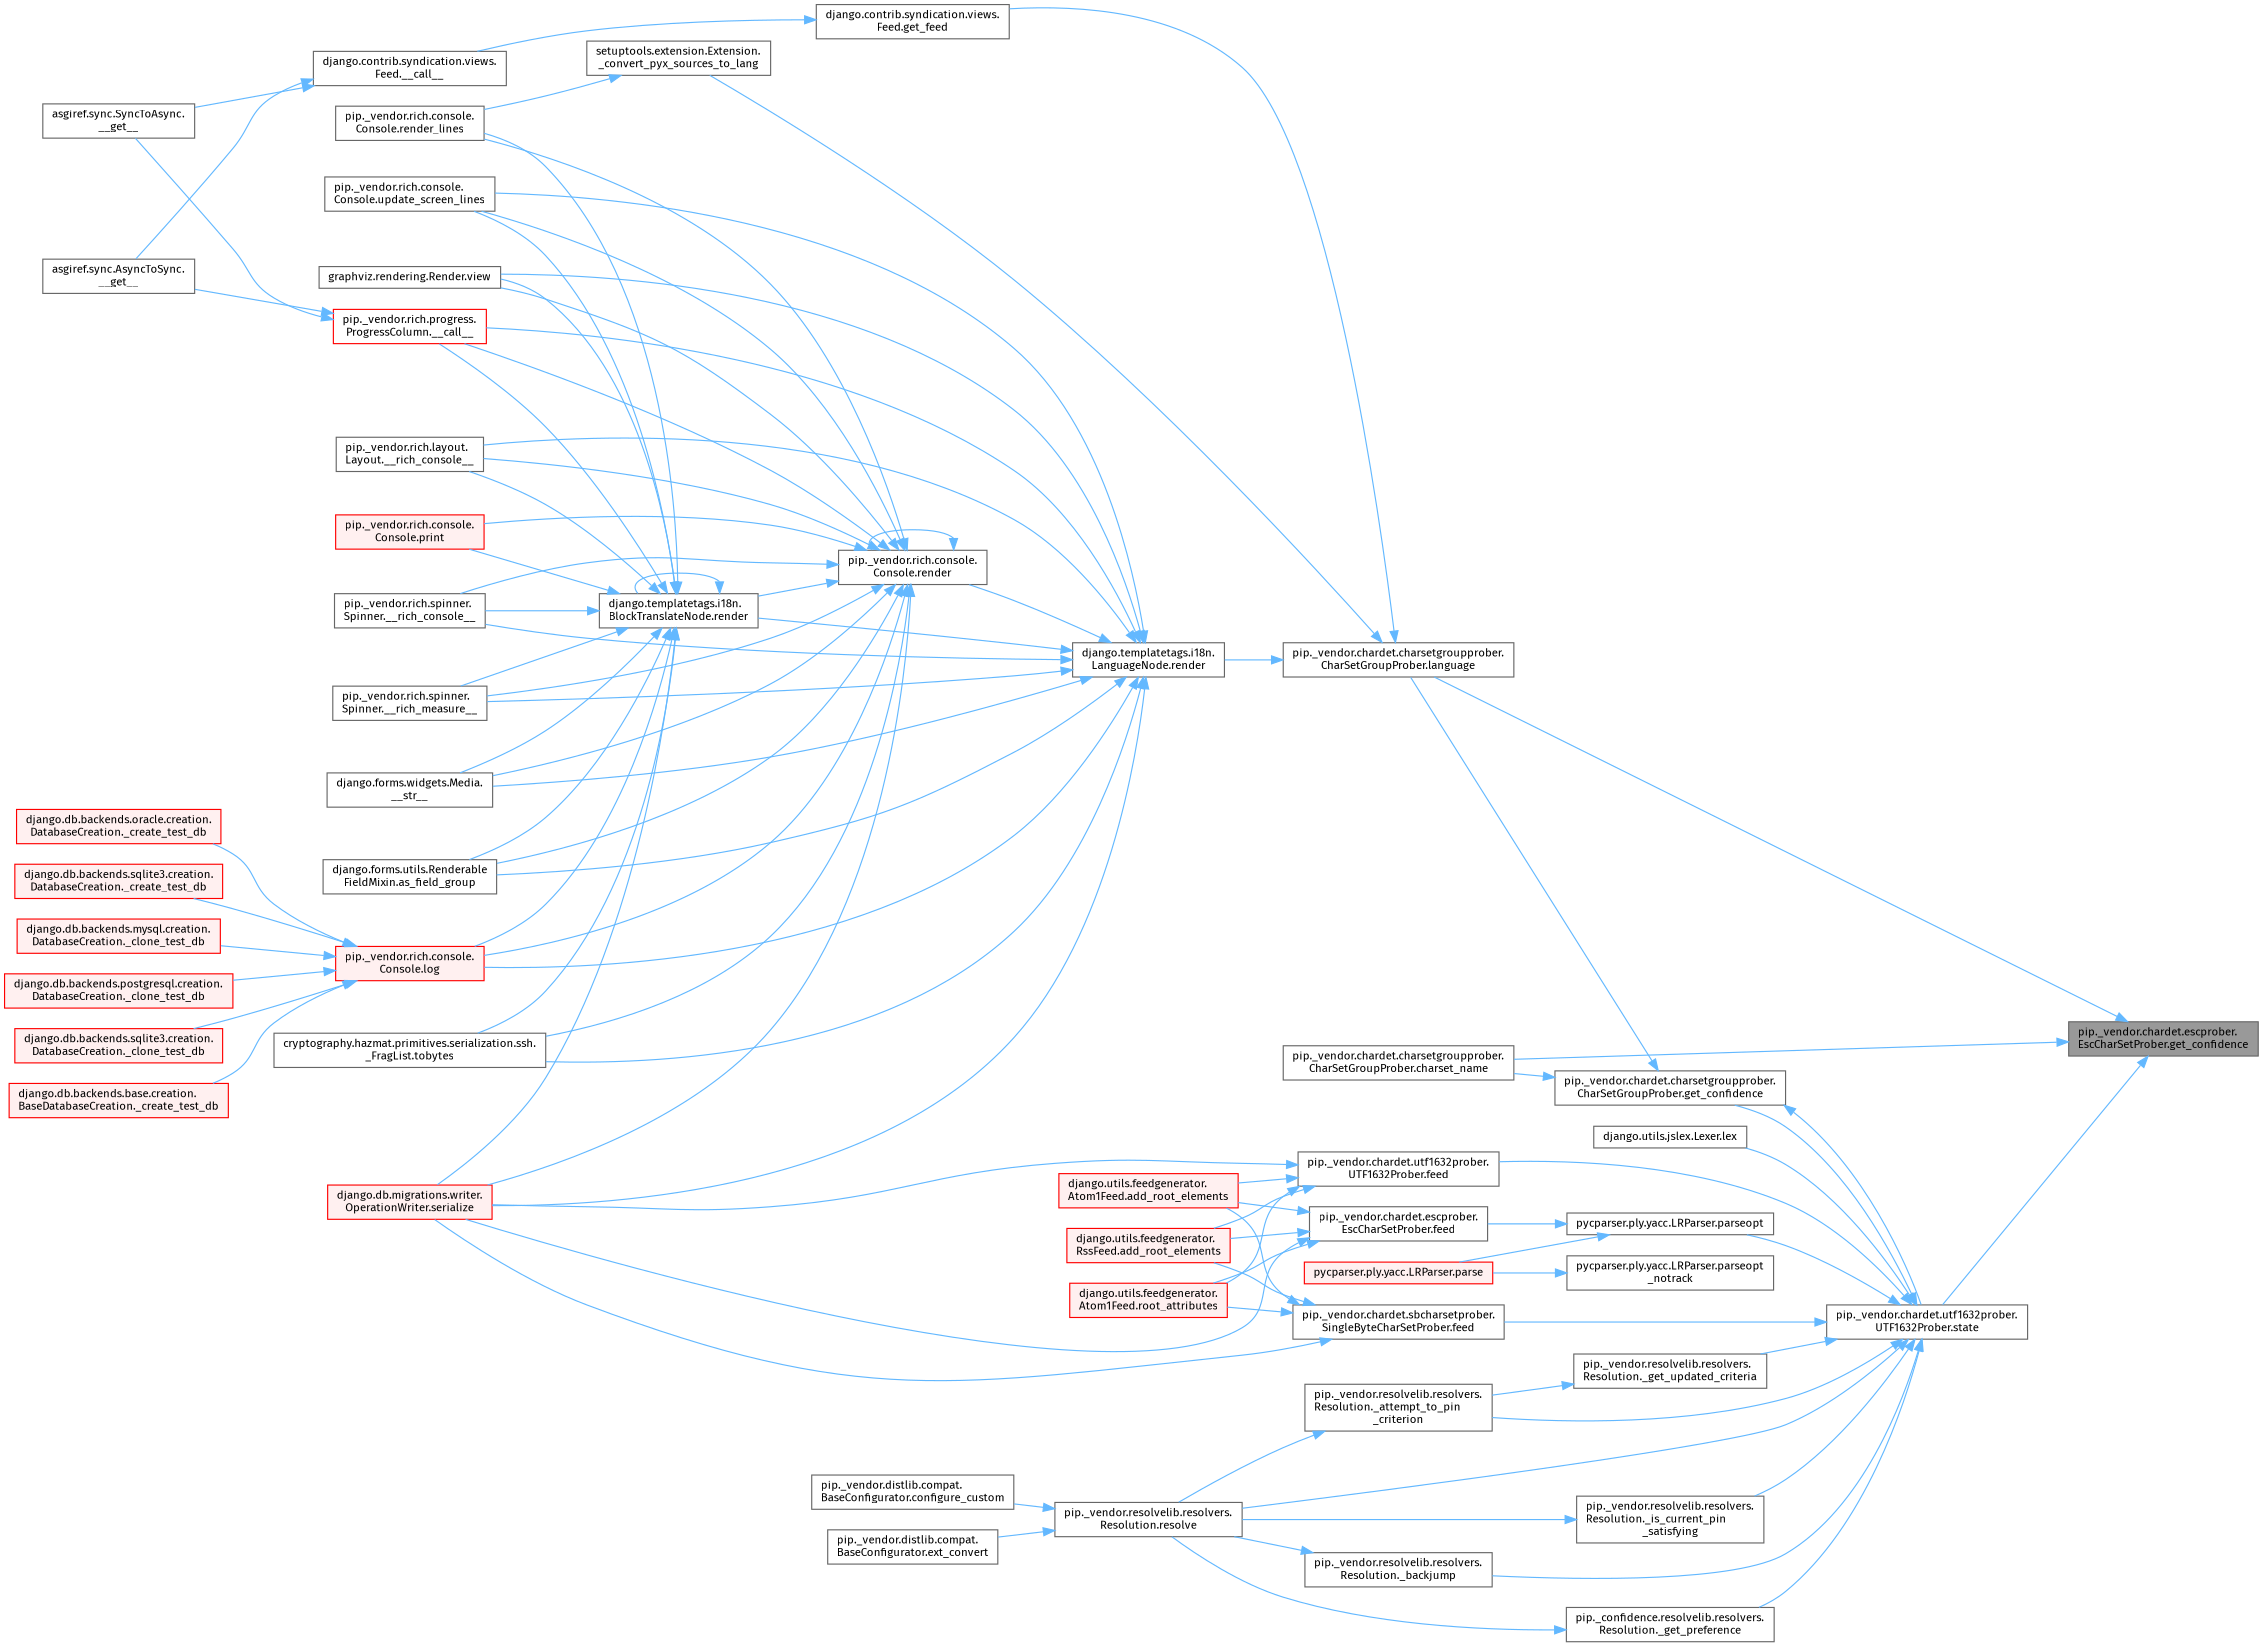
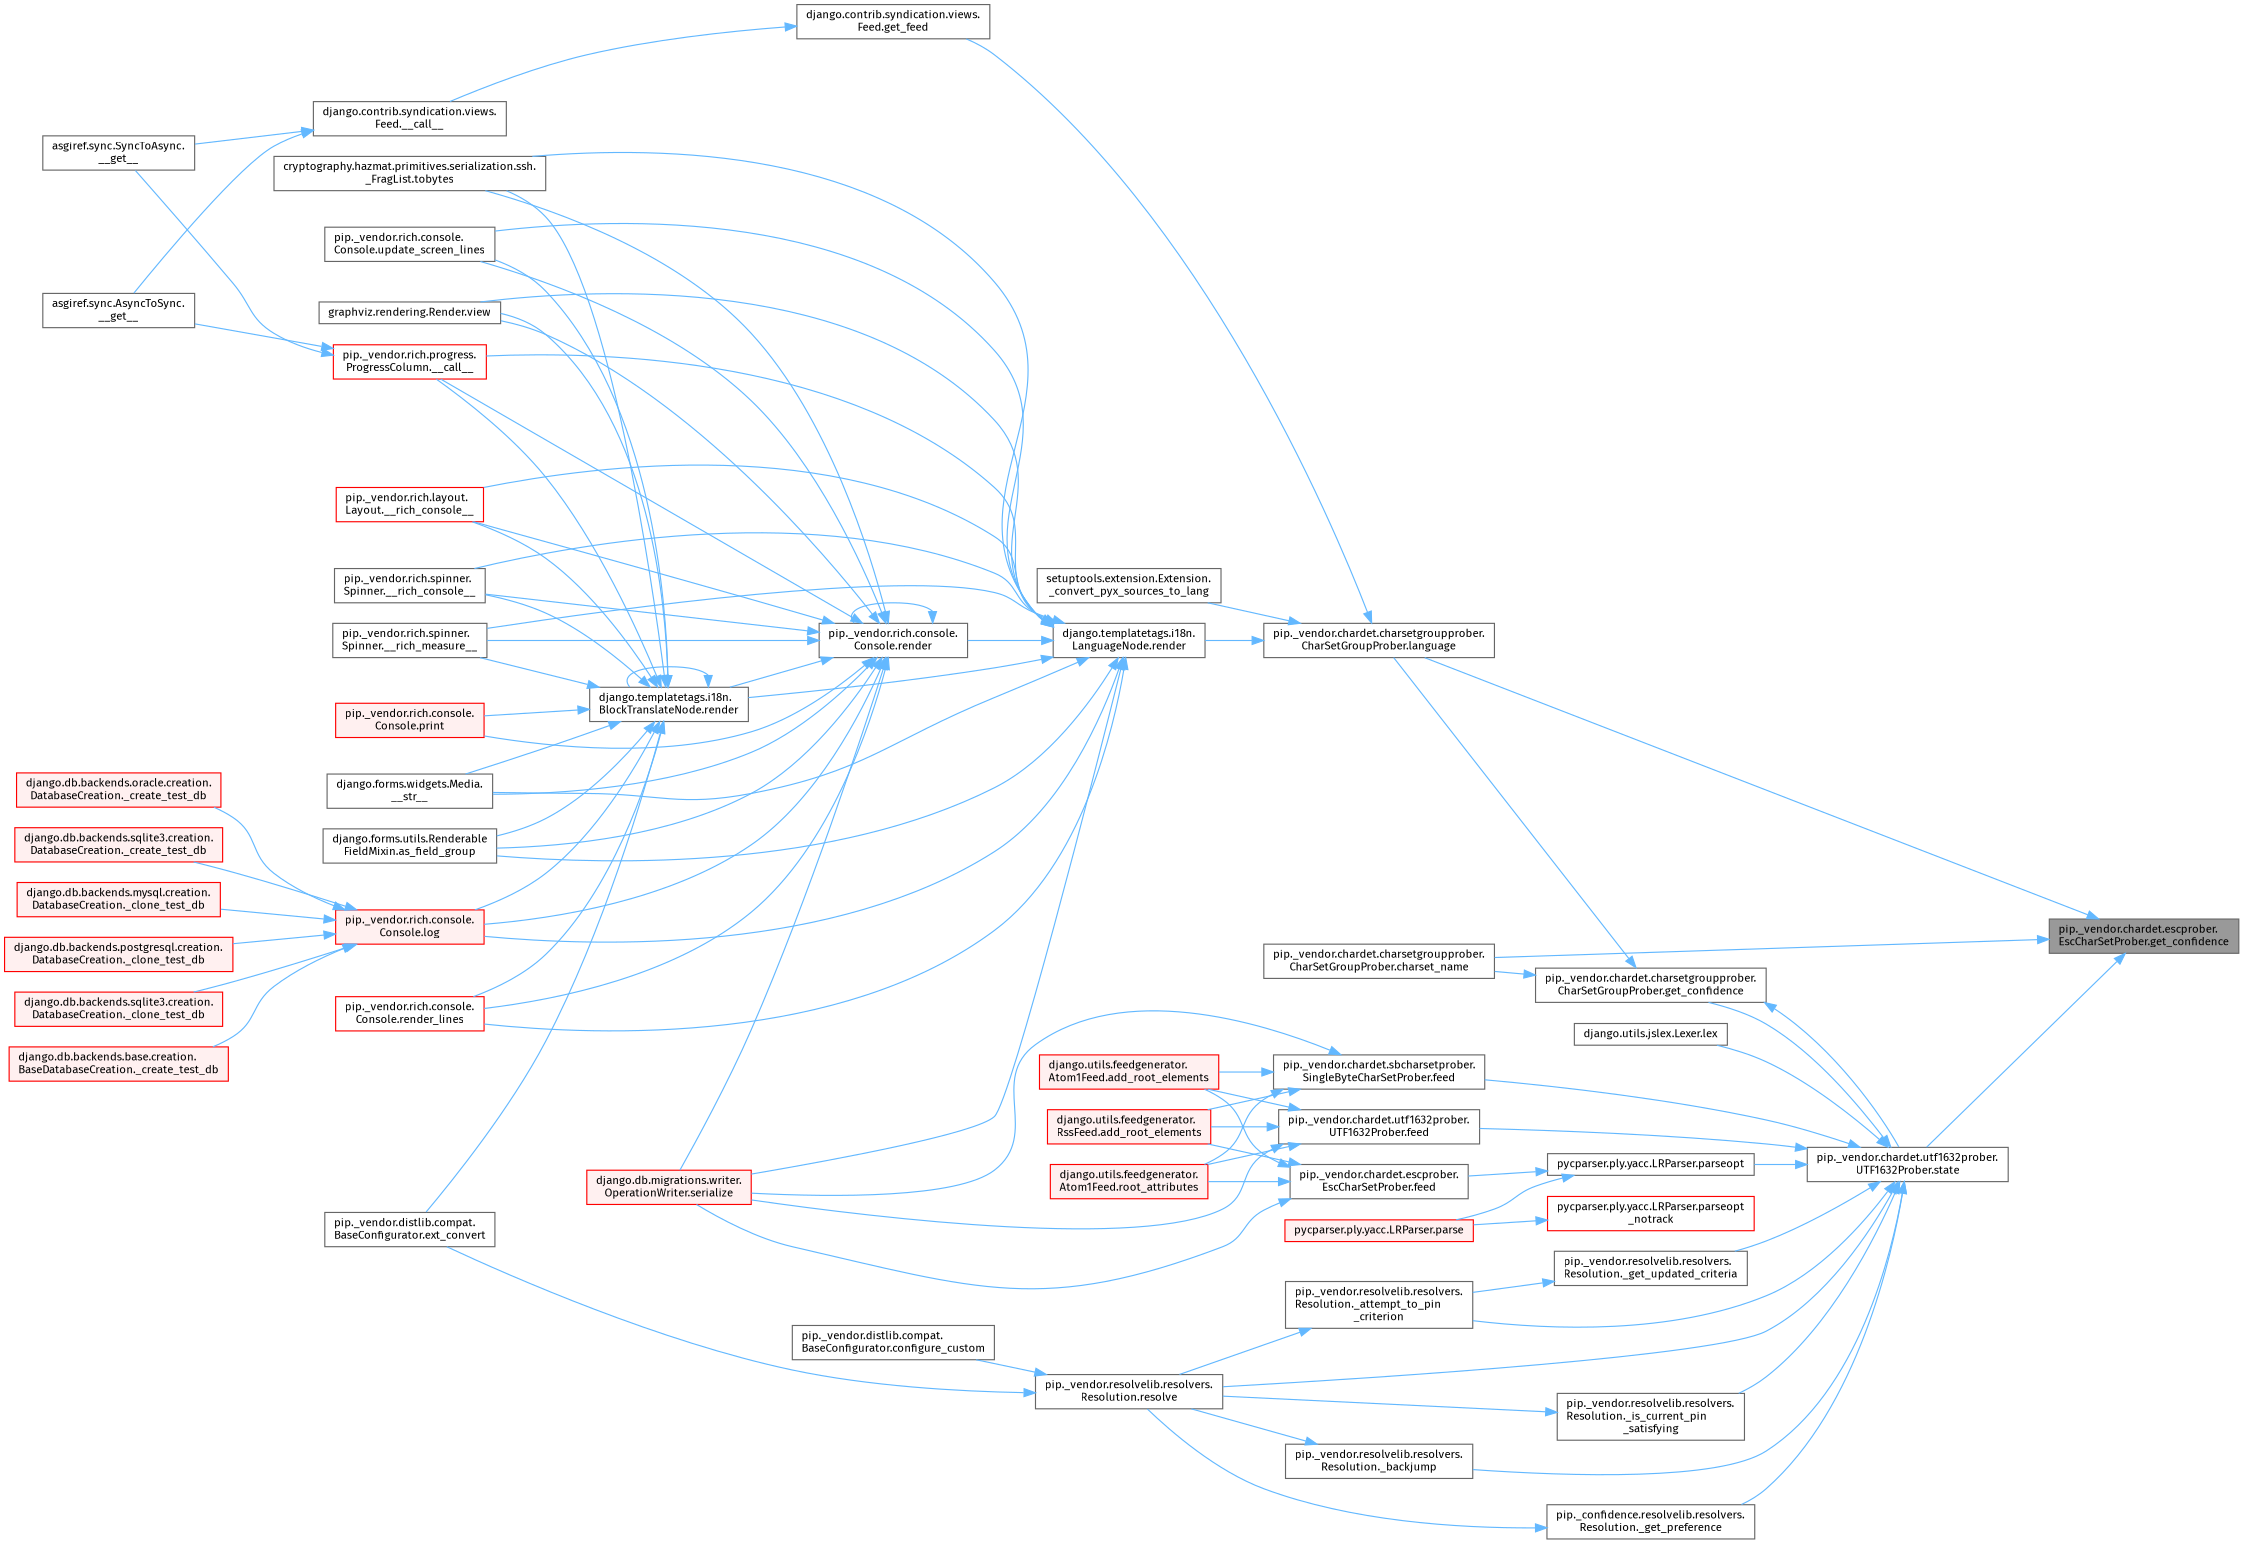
(547, 95) -> (892, 984)
(410, 123) -> (410, 1014)
(410, 454) -> (410, 505)
(609, 939) -> (577, 974)
(1670, 1273) -> (1651, 1214)
